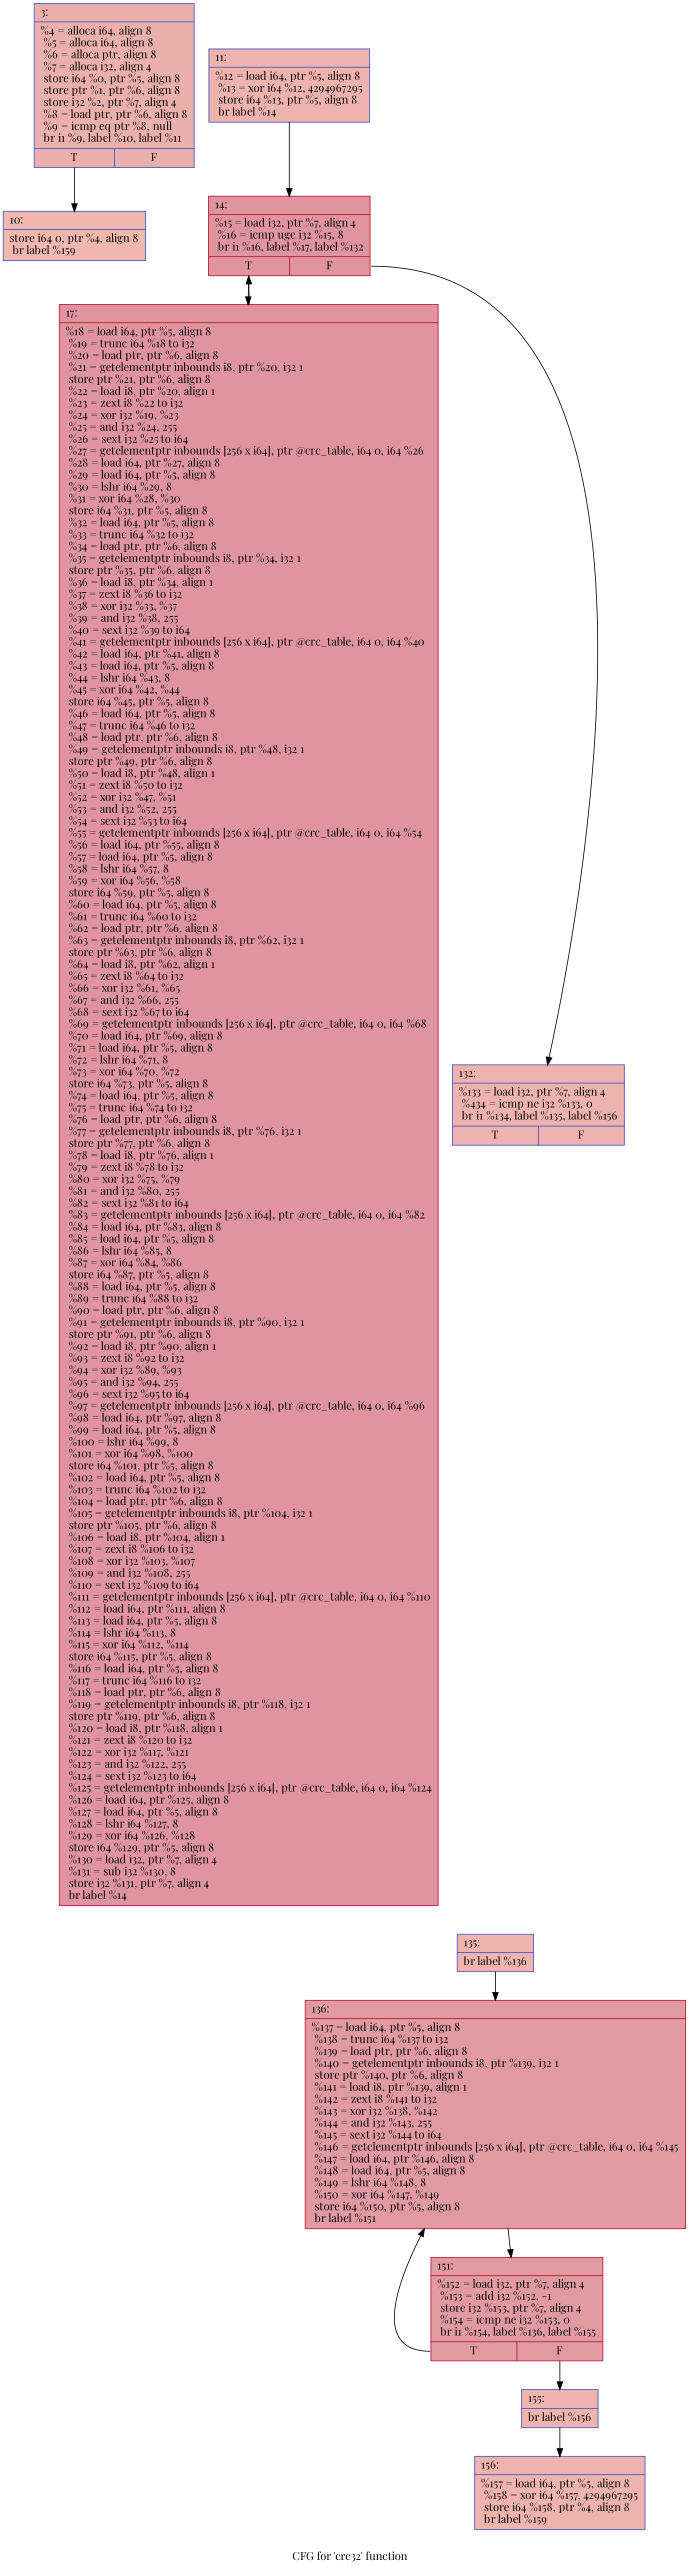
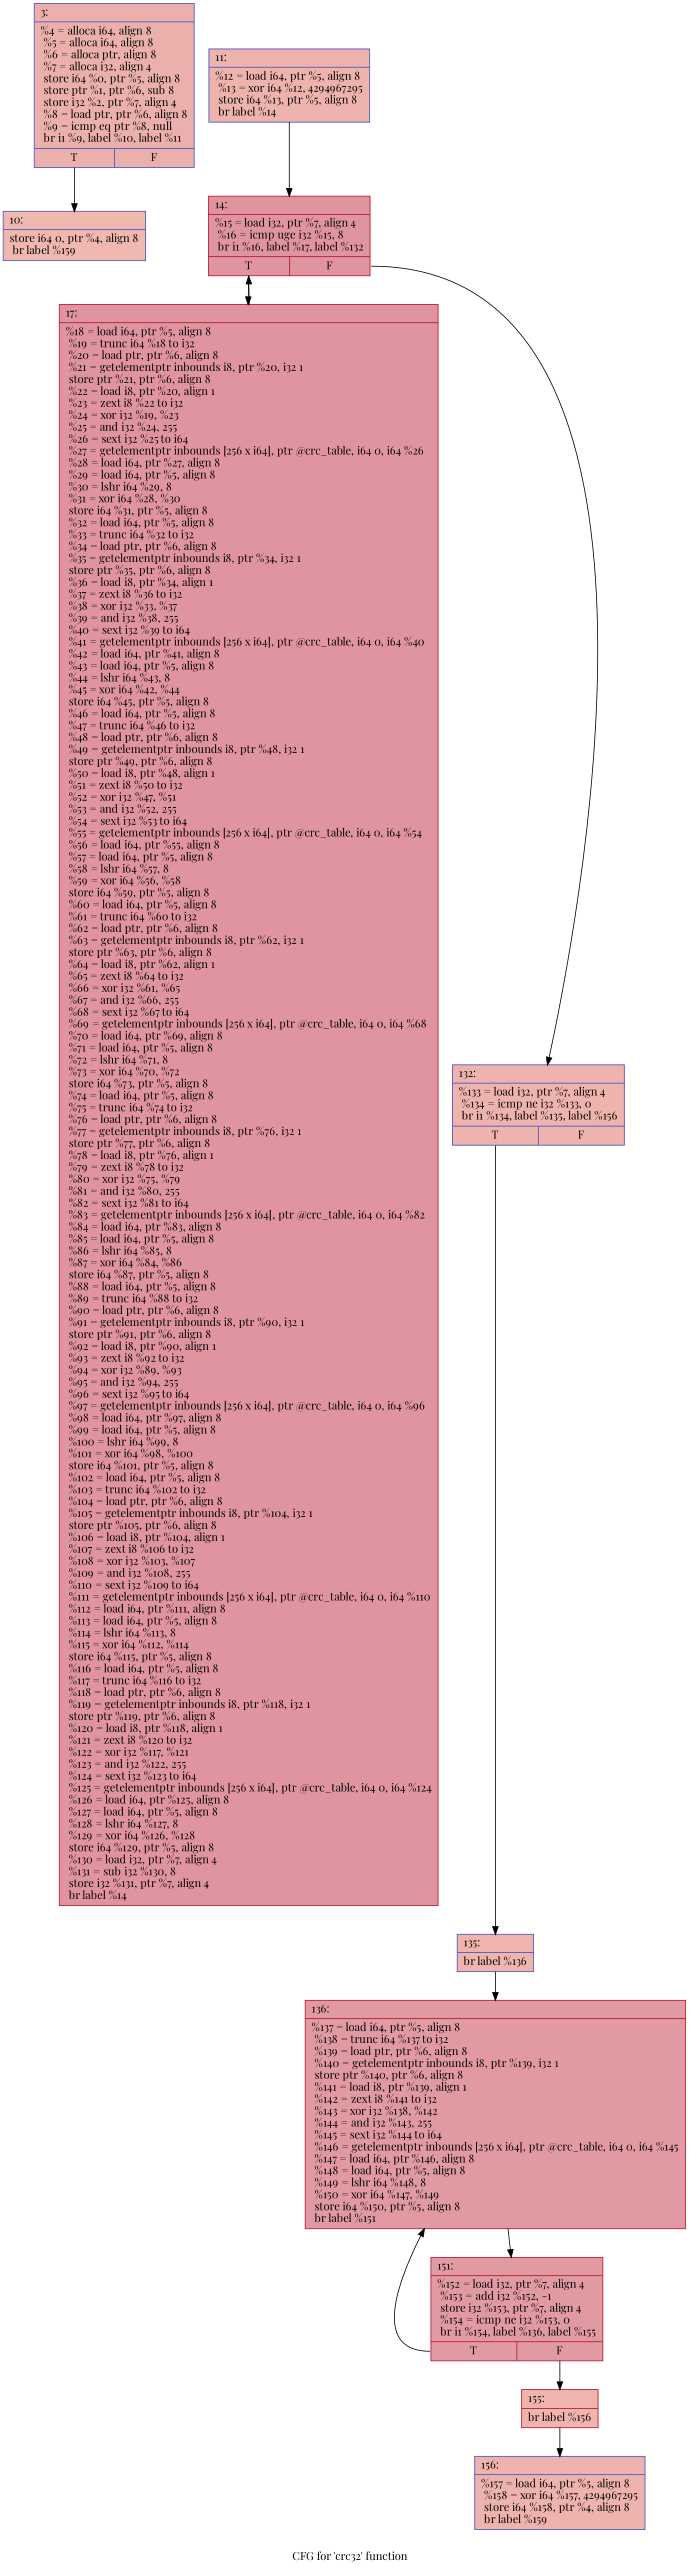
(111, 91) -> (108, 91)
(526, 1104) -> (525, 1104)
none -> (495, 1536)
(560, 2409) -> (560, 2409)
